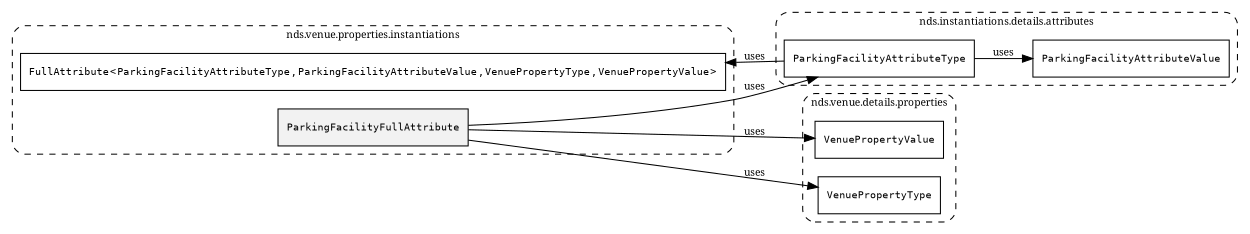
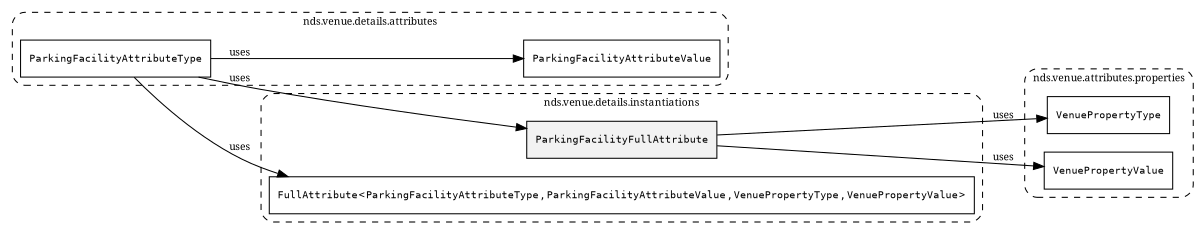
(1007, 22) -> (370, 22)
(373, 35) -> (622, 103)
(879, 103) -> (1109, 79)
(639, 113) -> (357, 105)
